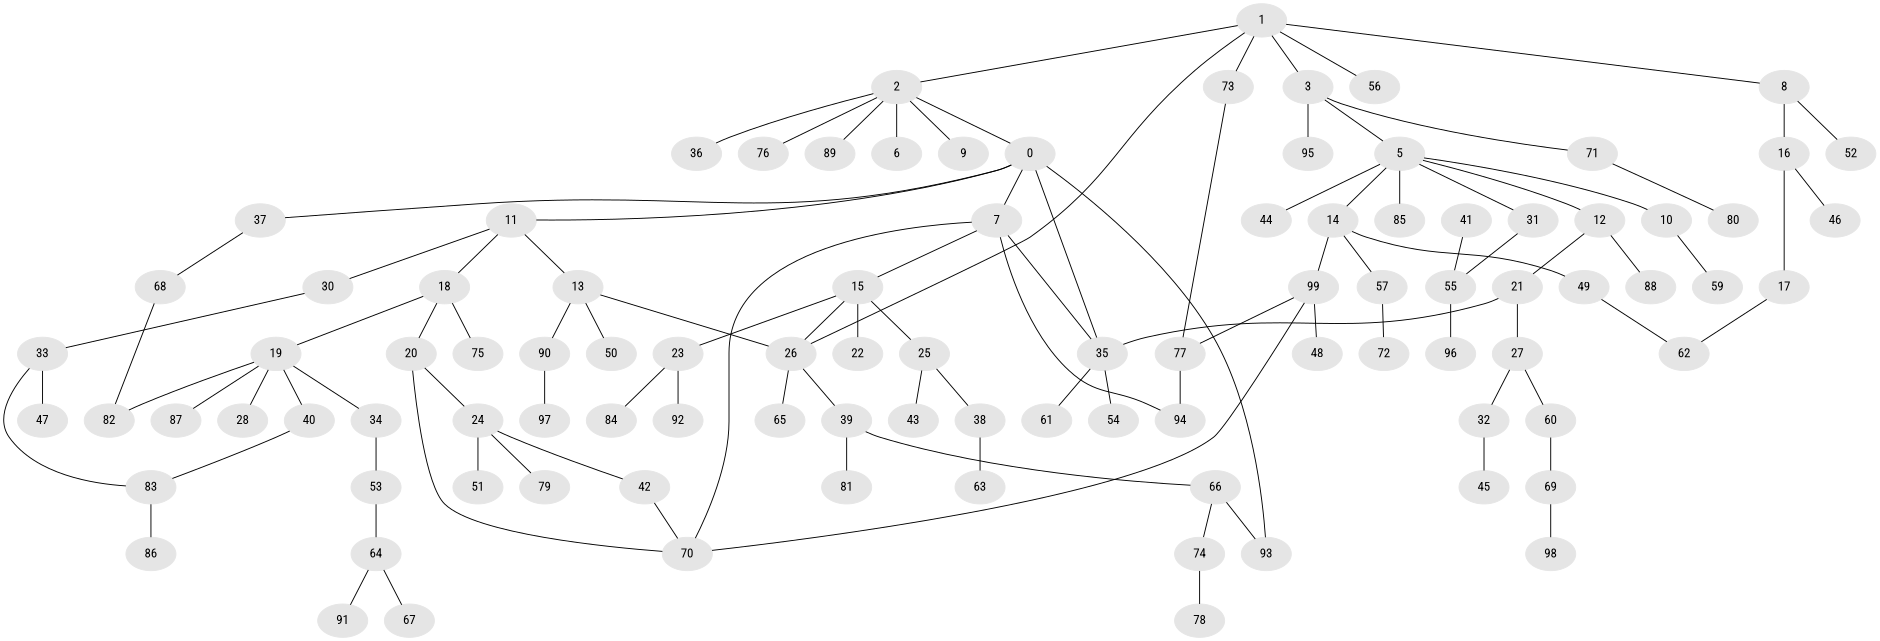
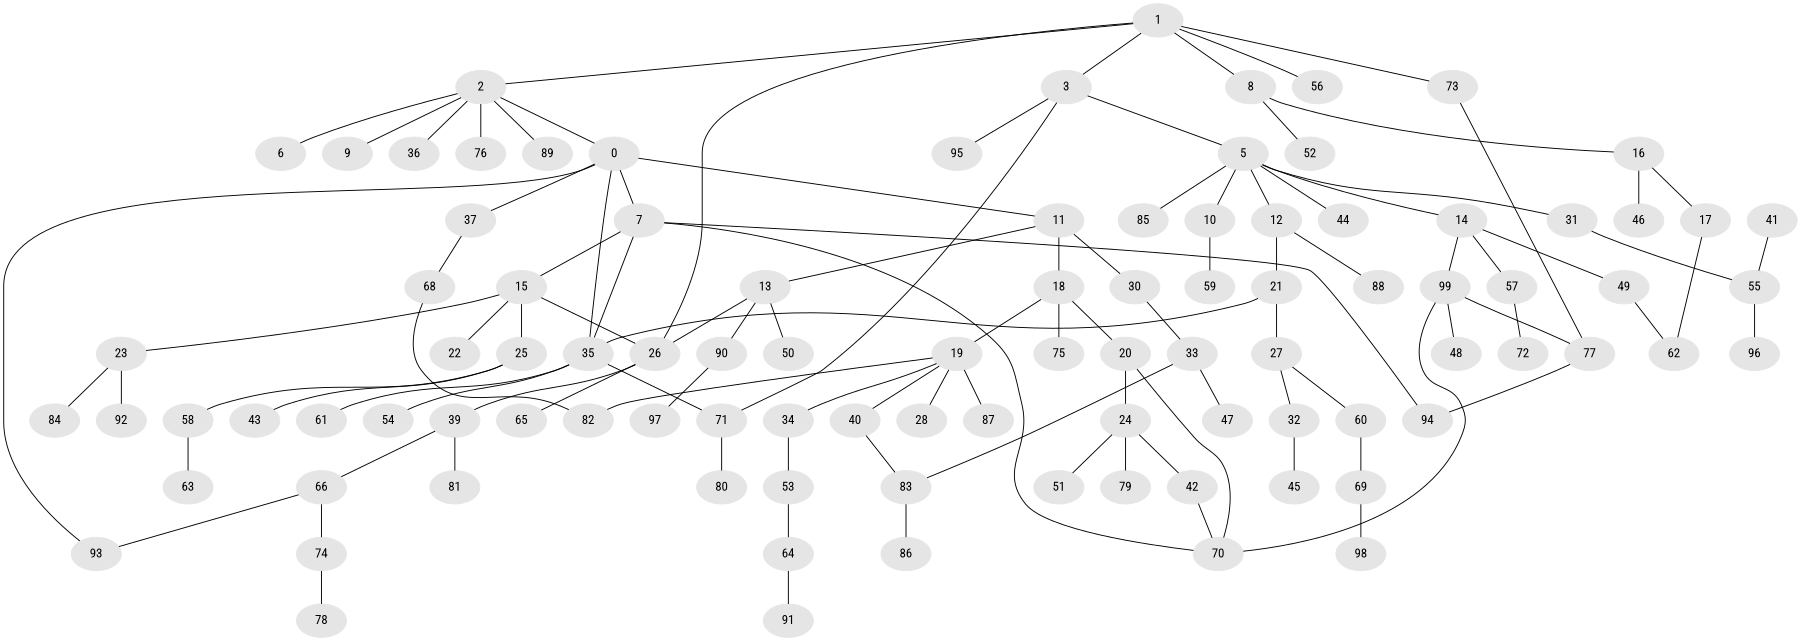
none -> (655, 387)
(980, 421) -> (188, 421)
(409, 621) -> none
